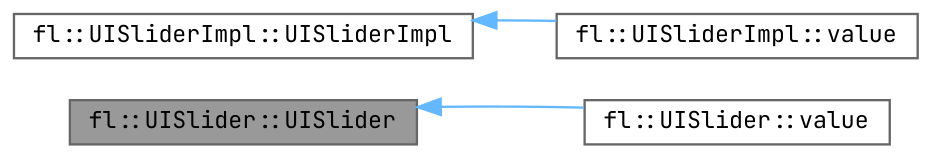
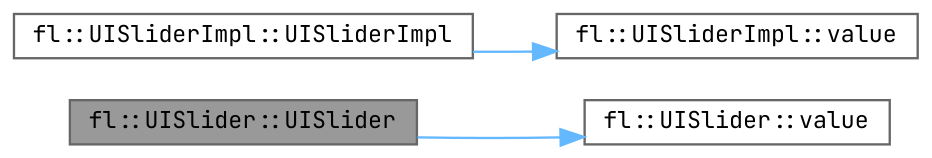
(527, 21) -> (503, 52)
(513, 107) -> (489, 138)
